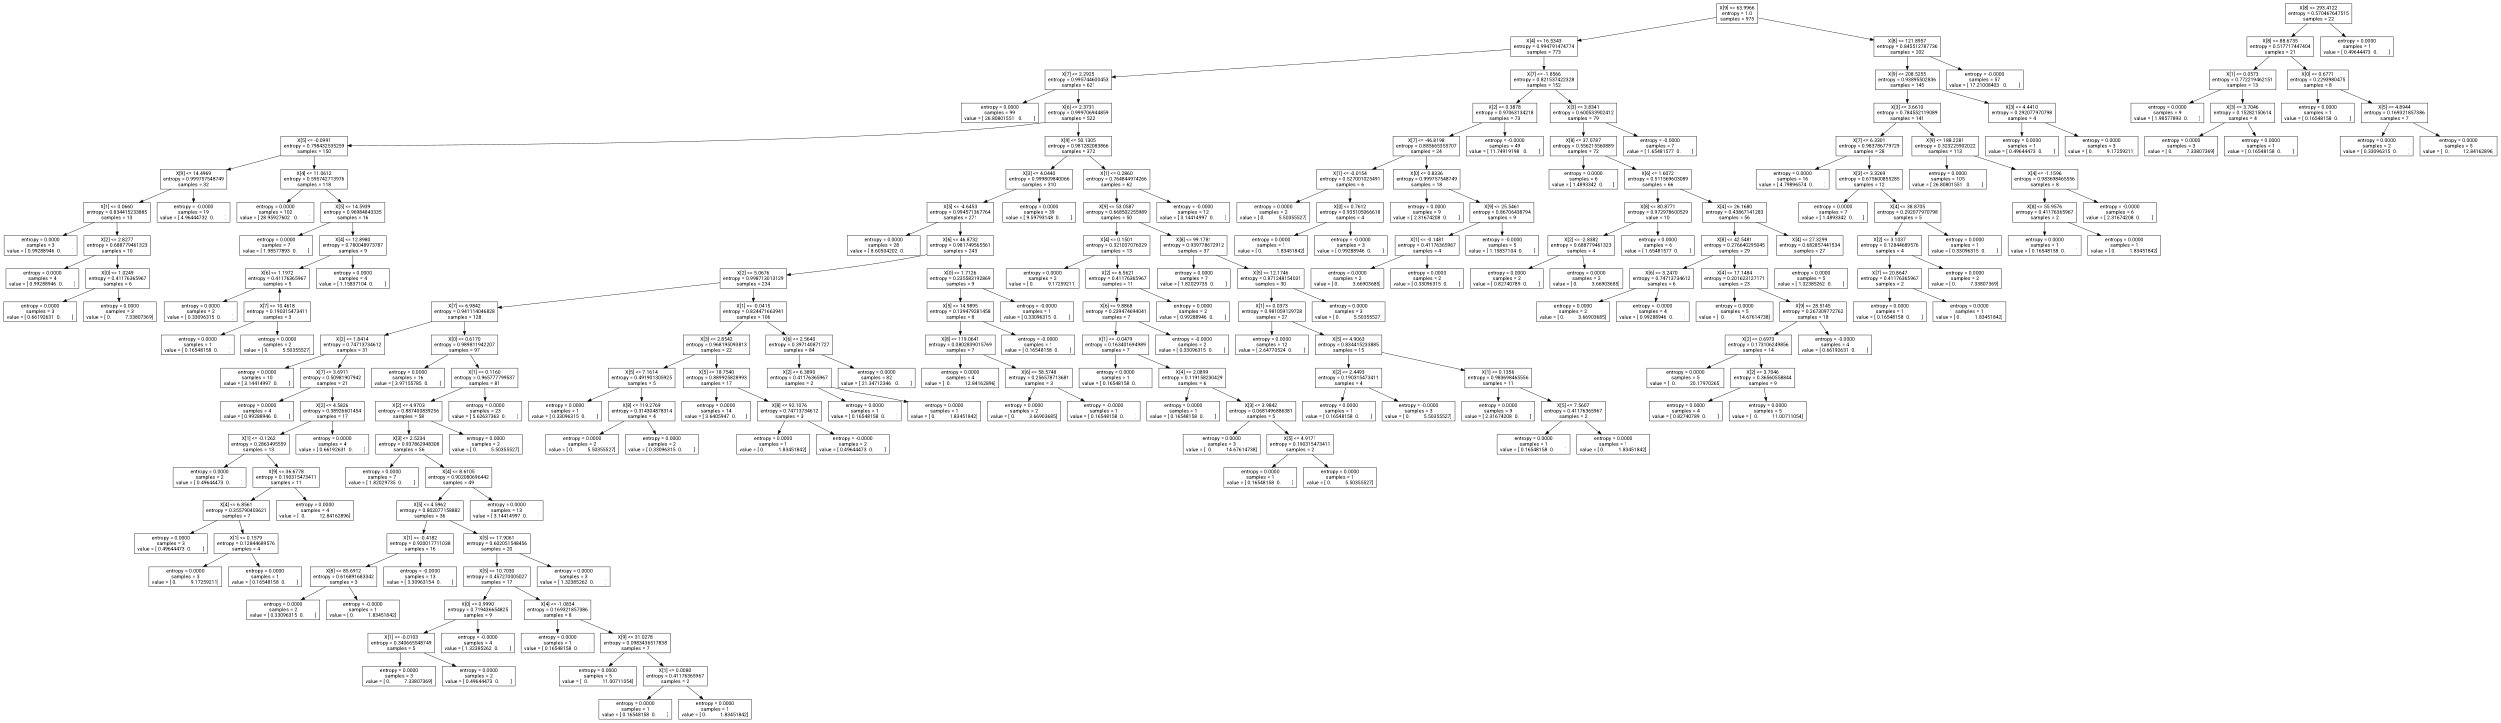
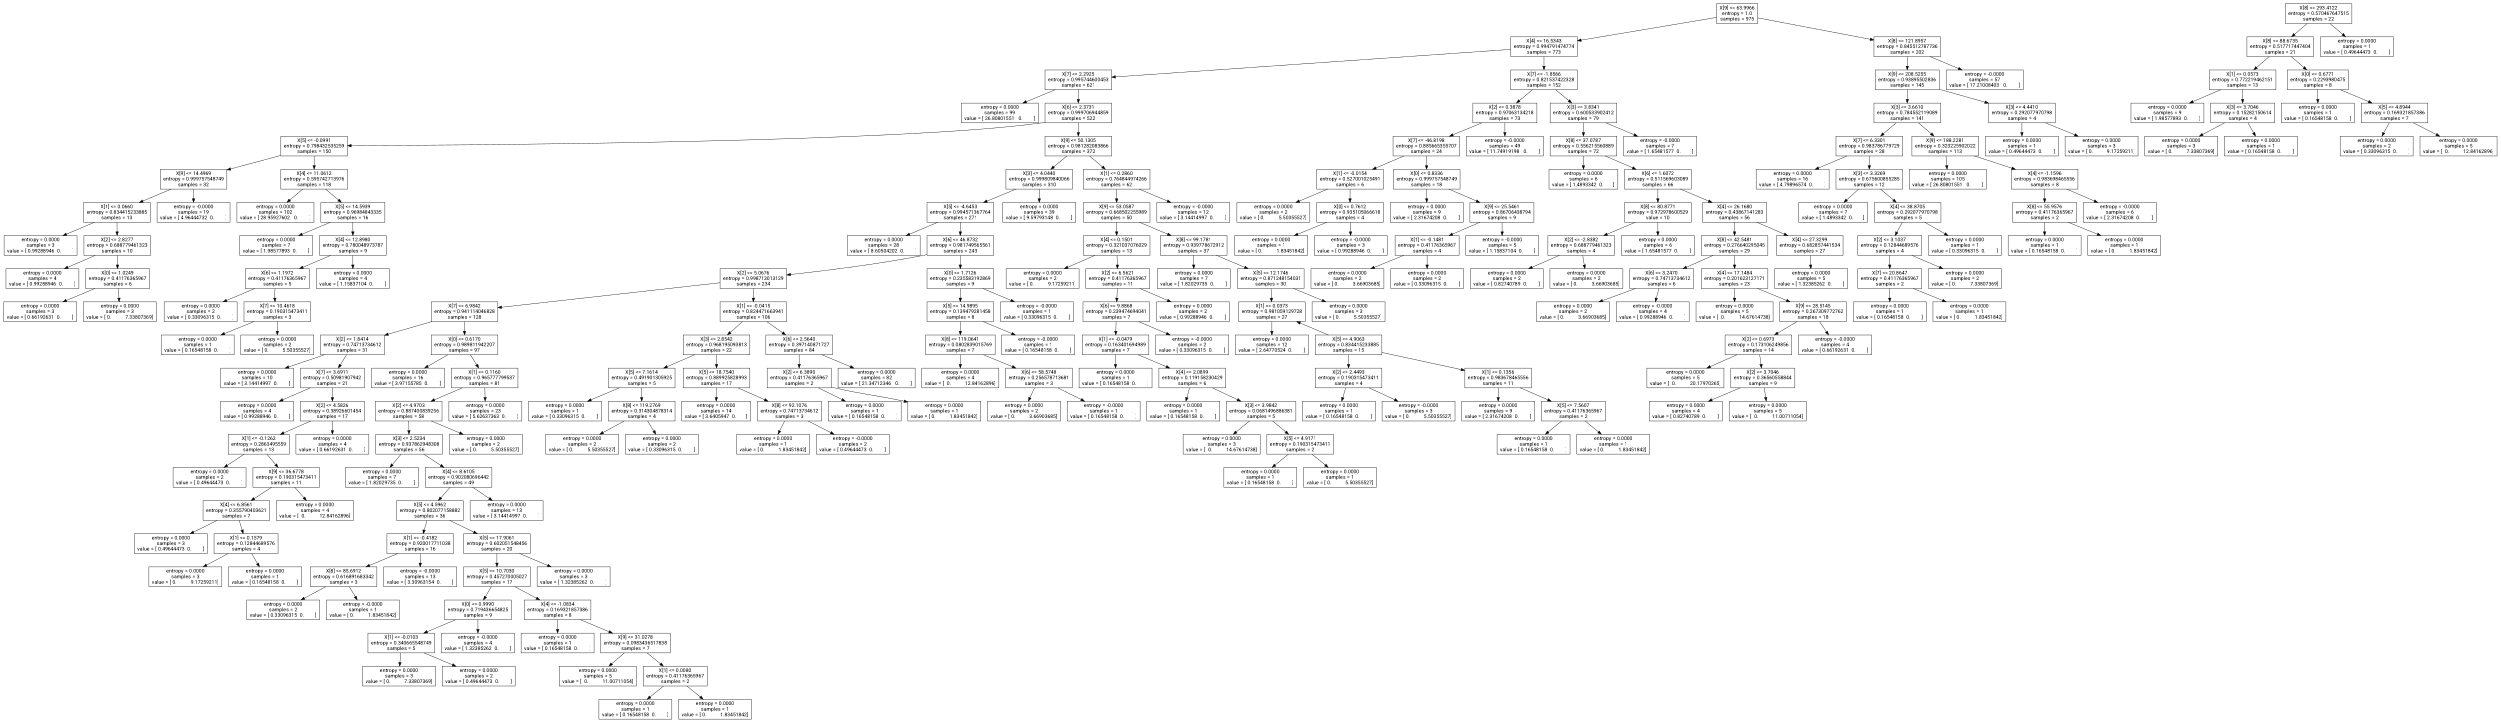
(280, 297) -> (275, 293)
(1306, 328) -> (1314, 329)
(1498, 378) -> (1498, 378)
